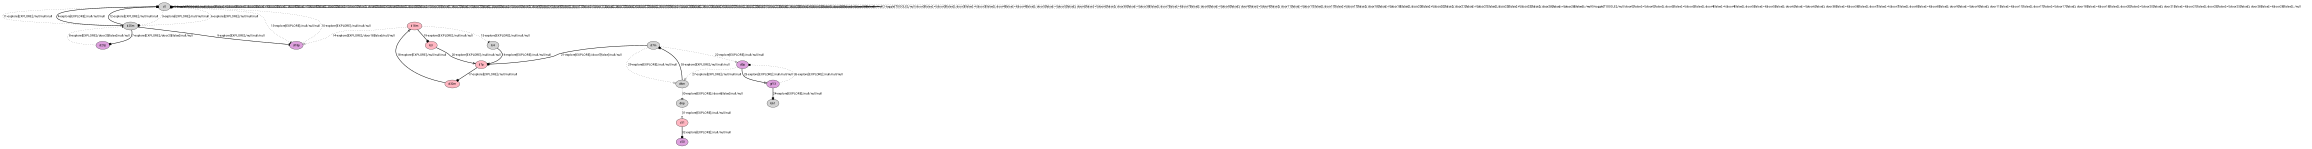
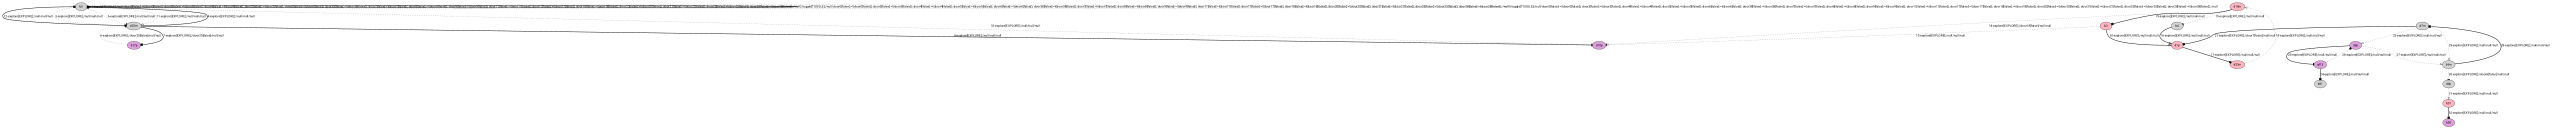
(236, 11) -> (1854, 37)
(406, 66) -> (2276, 36)
(750, 79) -> (2302, 50)
